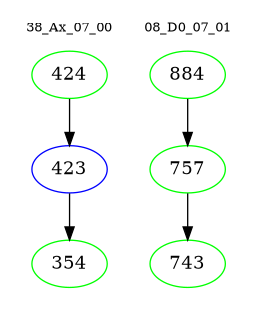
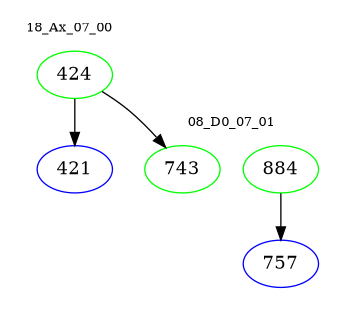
(70, 28) -> (70, 28)
(70, 169) -> (75, 169)
(188, 169) -> (281, 264)
(188, 210) -> (143, 123)
(70, 264) -> none
